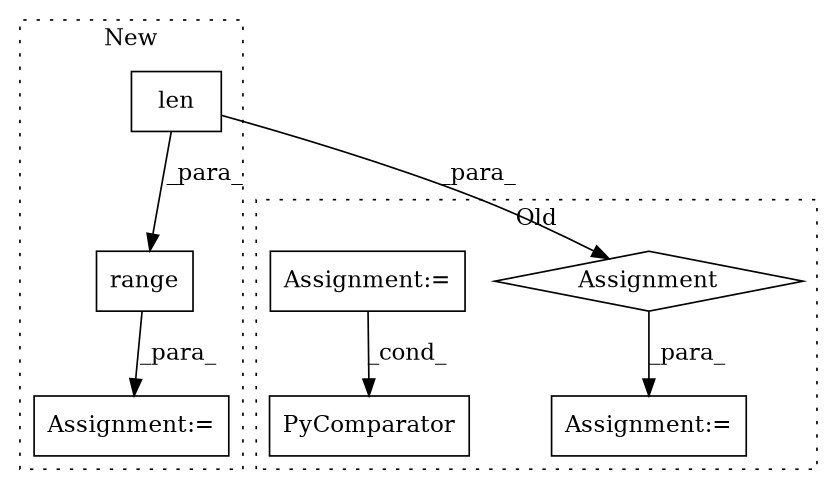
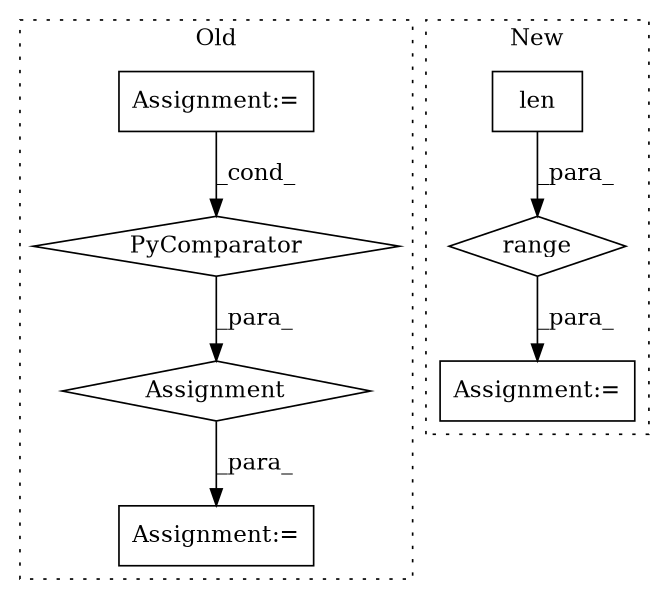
(411, 174) -> (216, 310)
(145, 281) -> (537, 246)
(369, 426) -> (216, 246)
